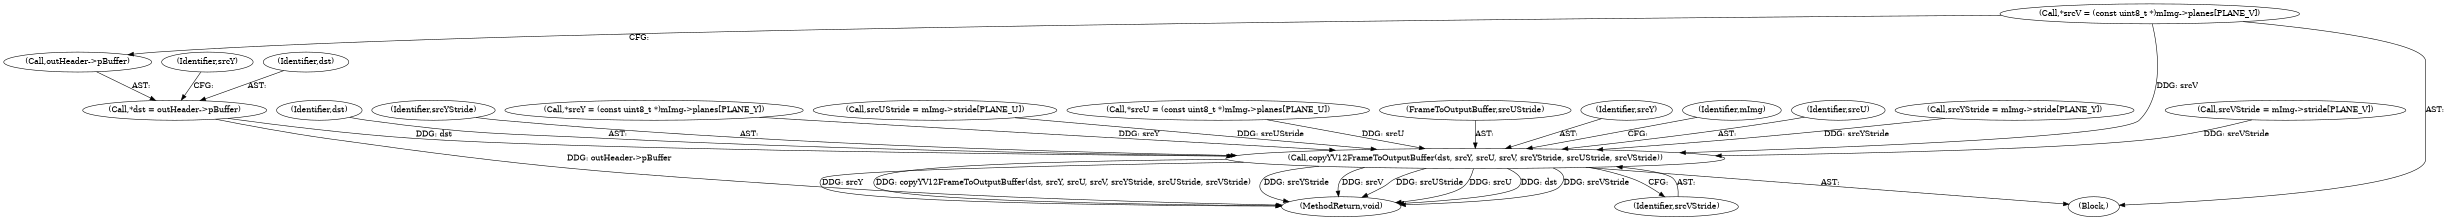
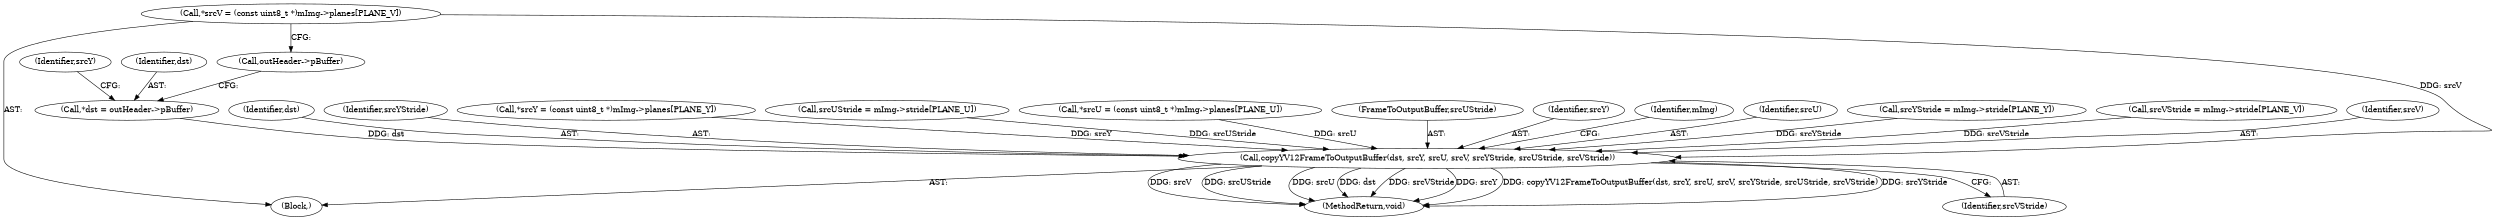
(143, 86) -> (230, 86)
none -> (2393, 110)
(744, 182) -> none
